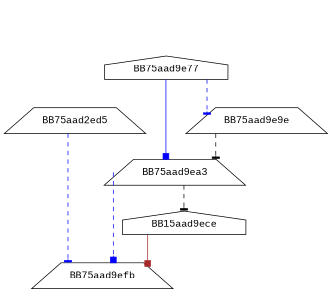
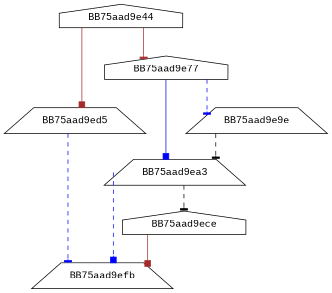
none -> (121, 17)
(75, 121) -> (75, 121)
(184, 224) -> (184, 224)
